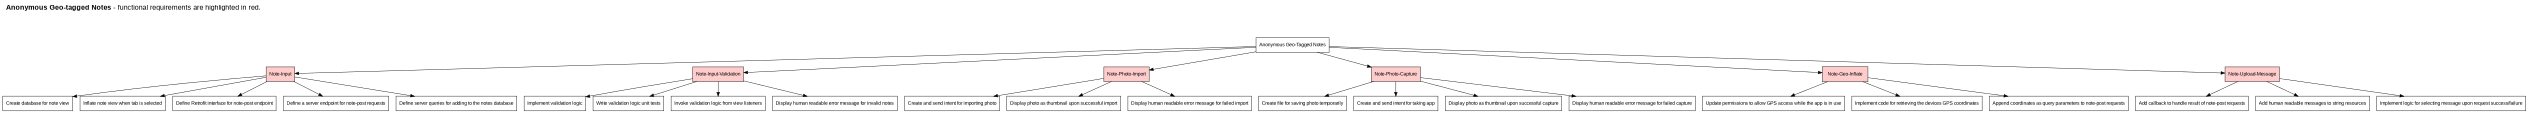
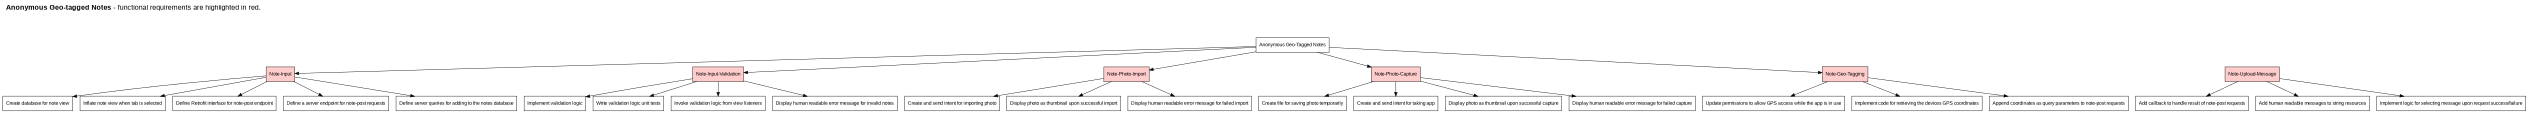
(1775, 60) -> none
(1845, 74) -> (1845, 74)
